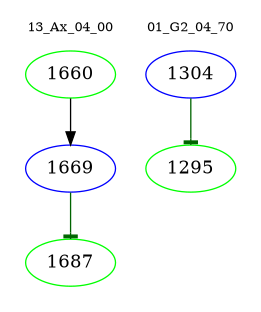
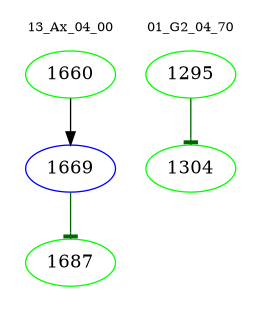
(191, 74) -> (191, 169)
(191, 118) -> (191, 118)
